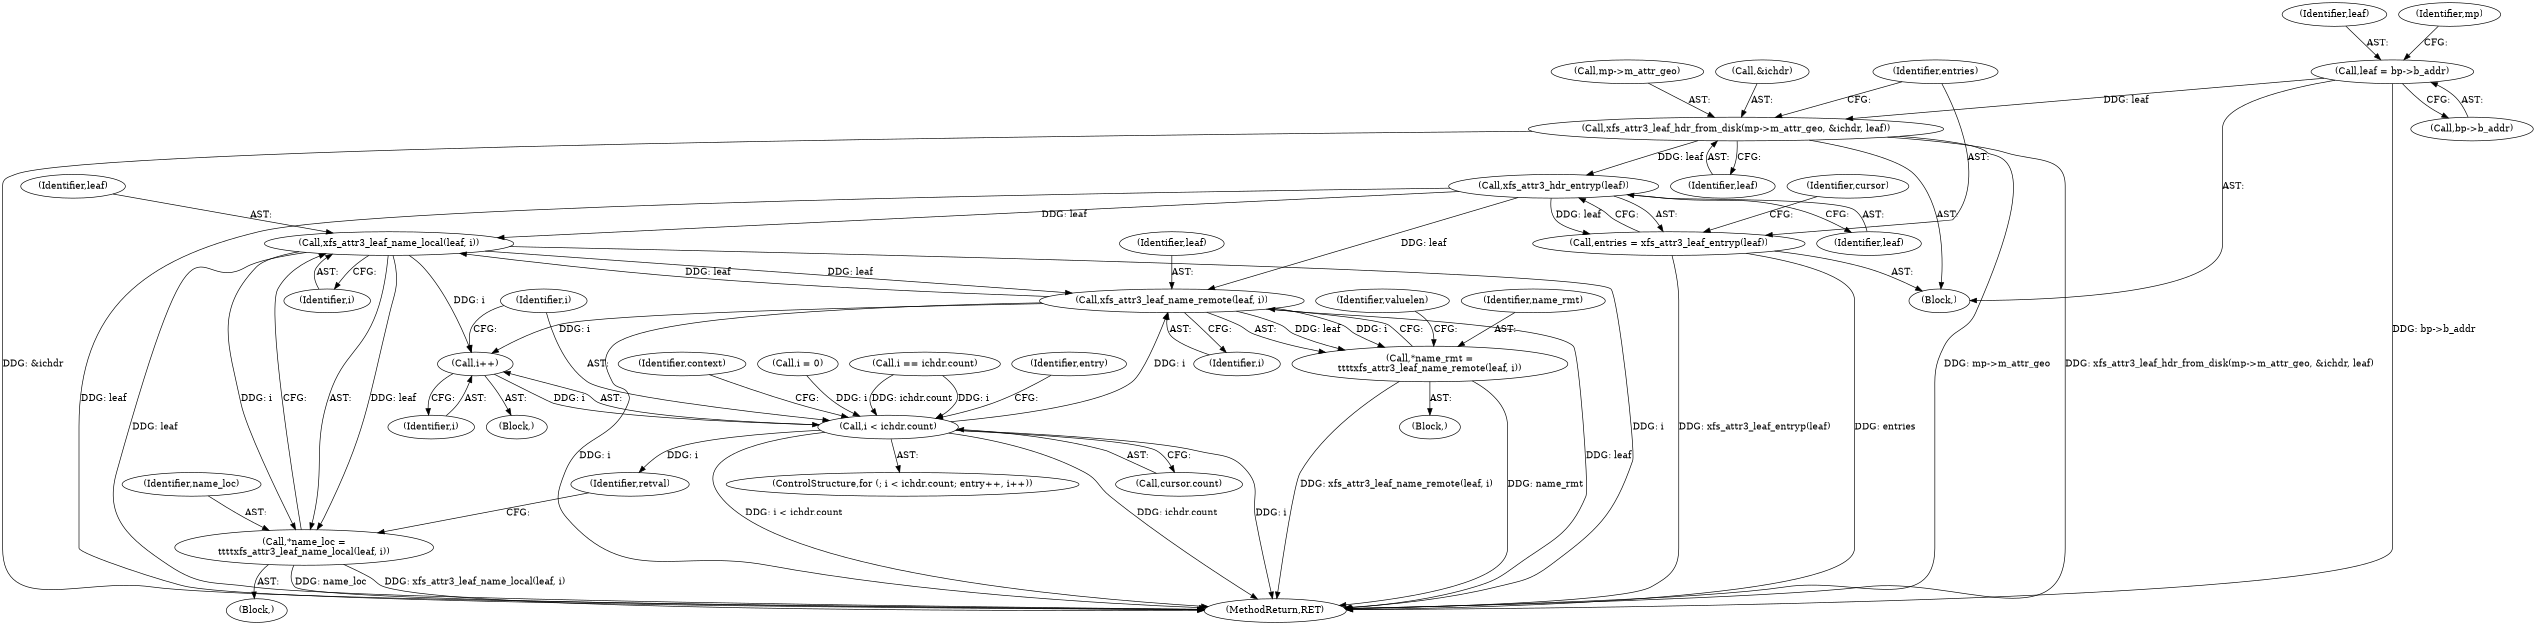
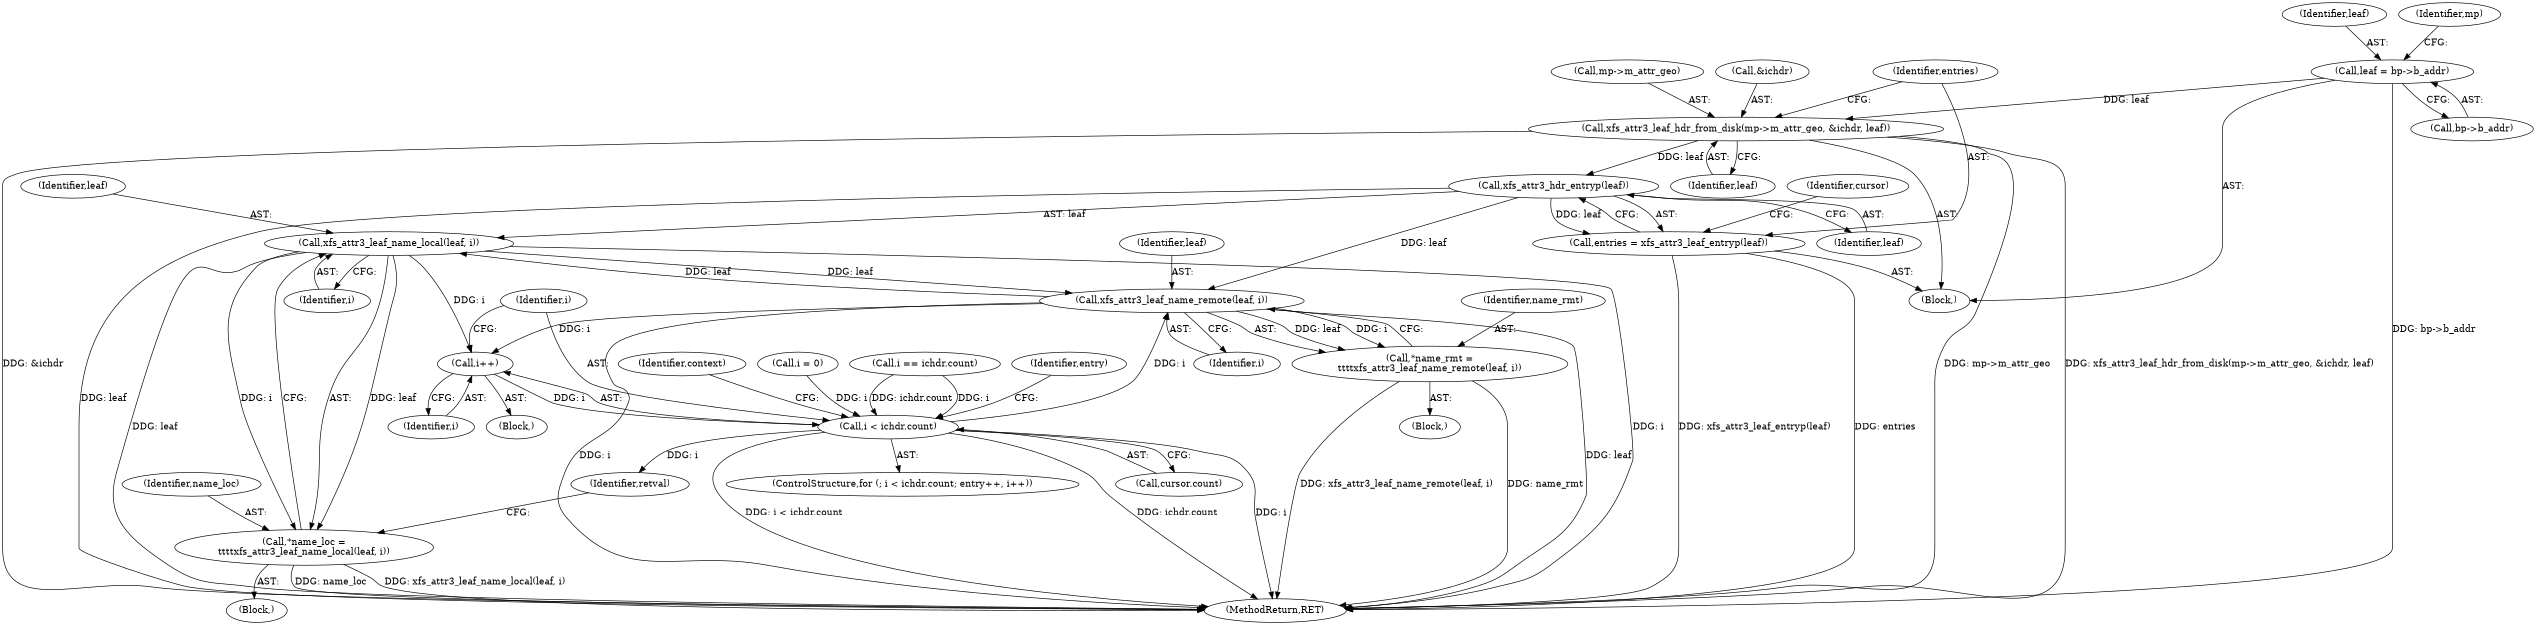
(1065, 215) -> (1065, 215)
(1382, 301) -> none
